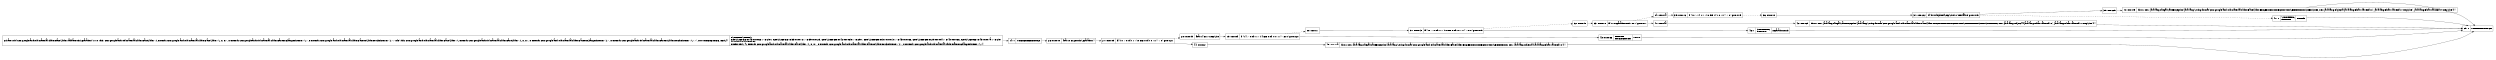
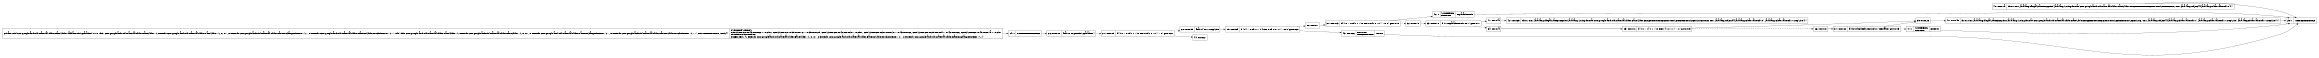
none -> (1803, 25)
(2279, 27) -> none
(1265, 45) -> none
